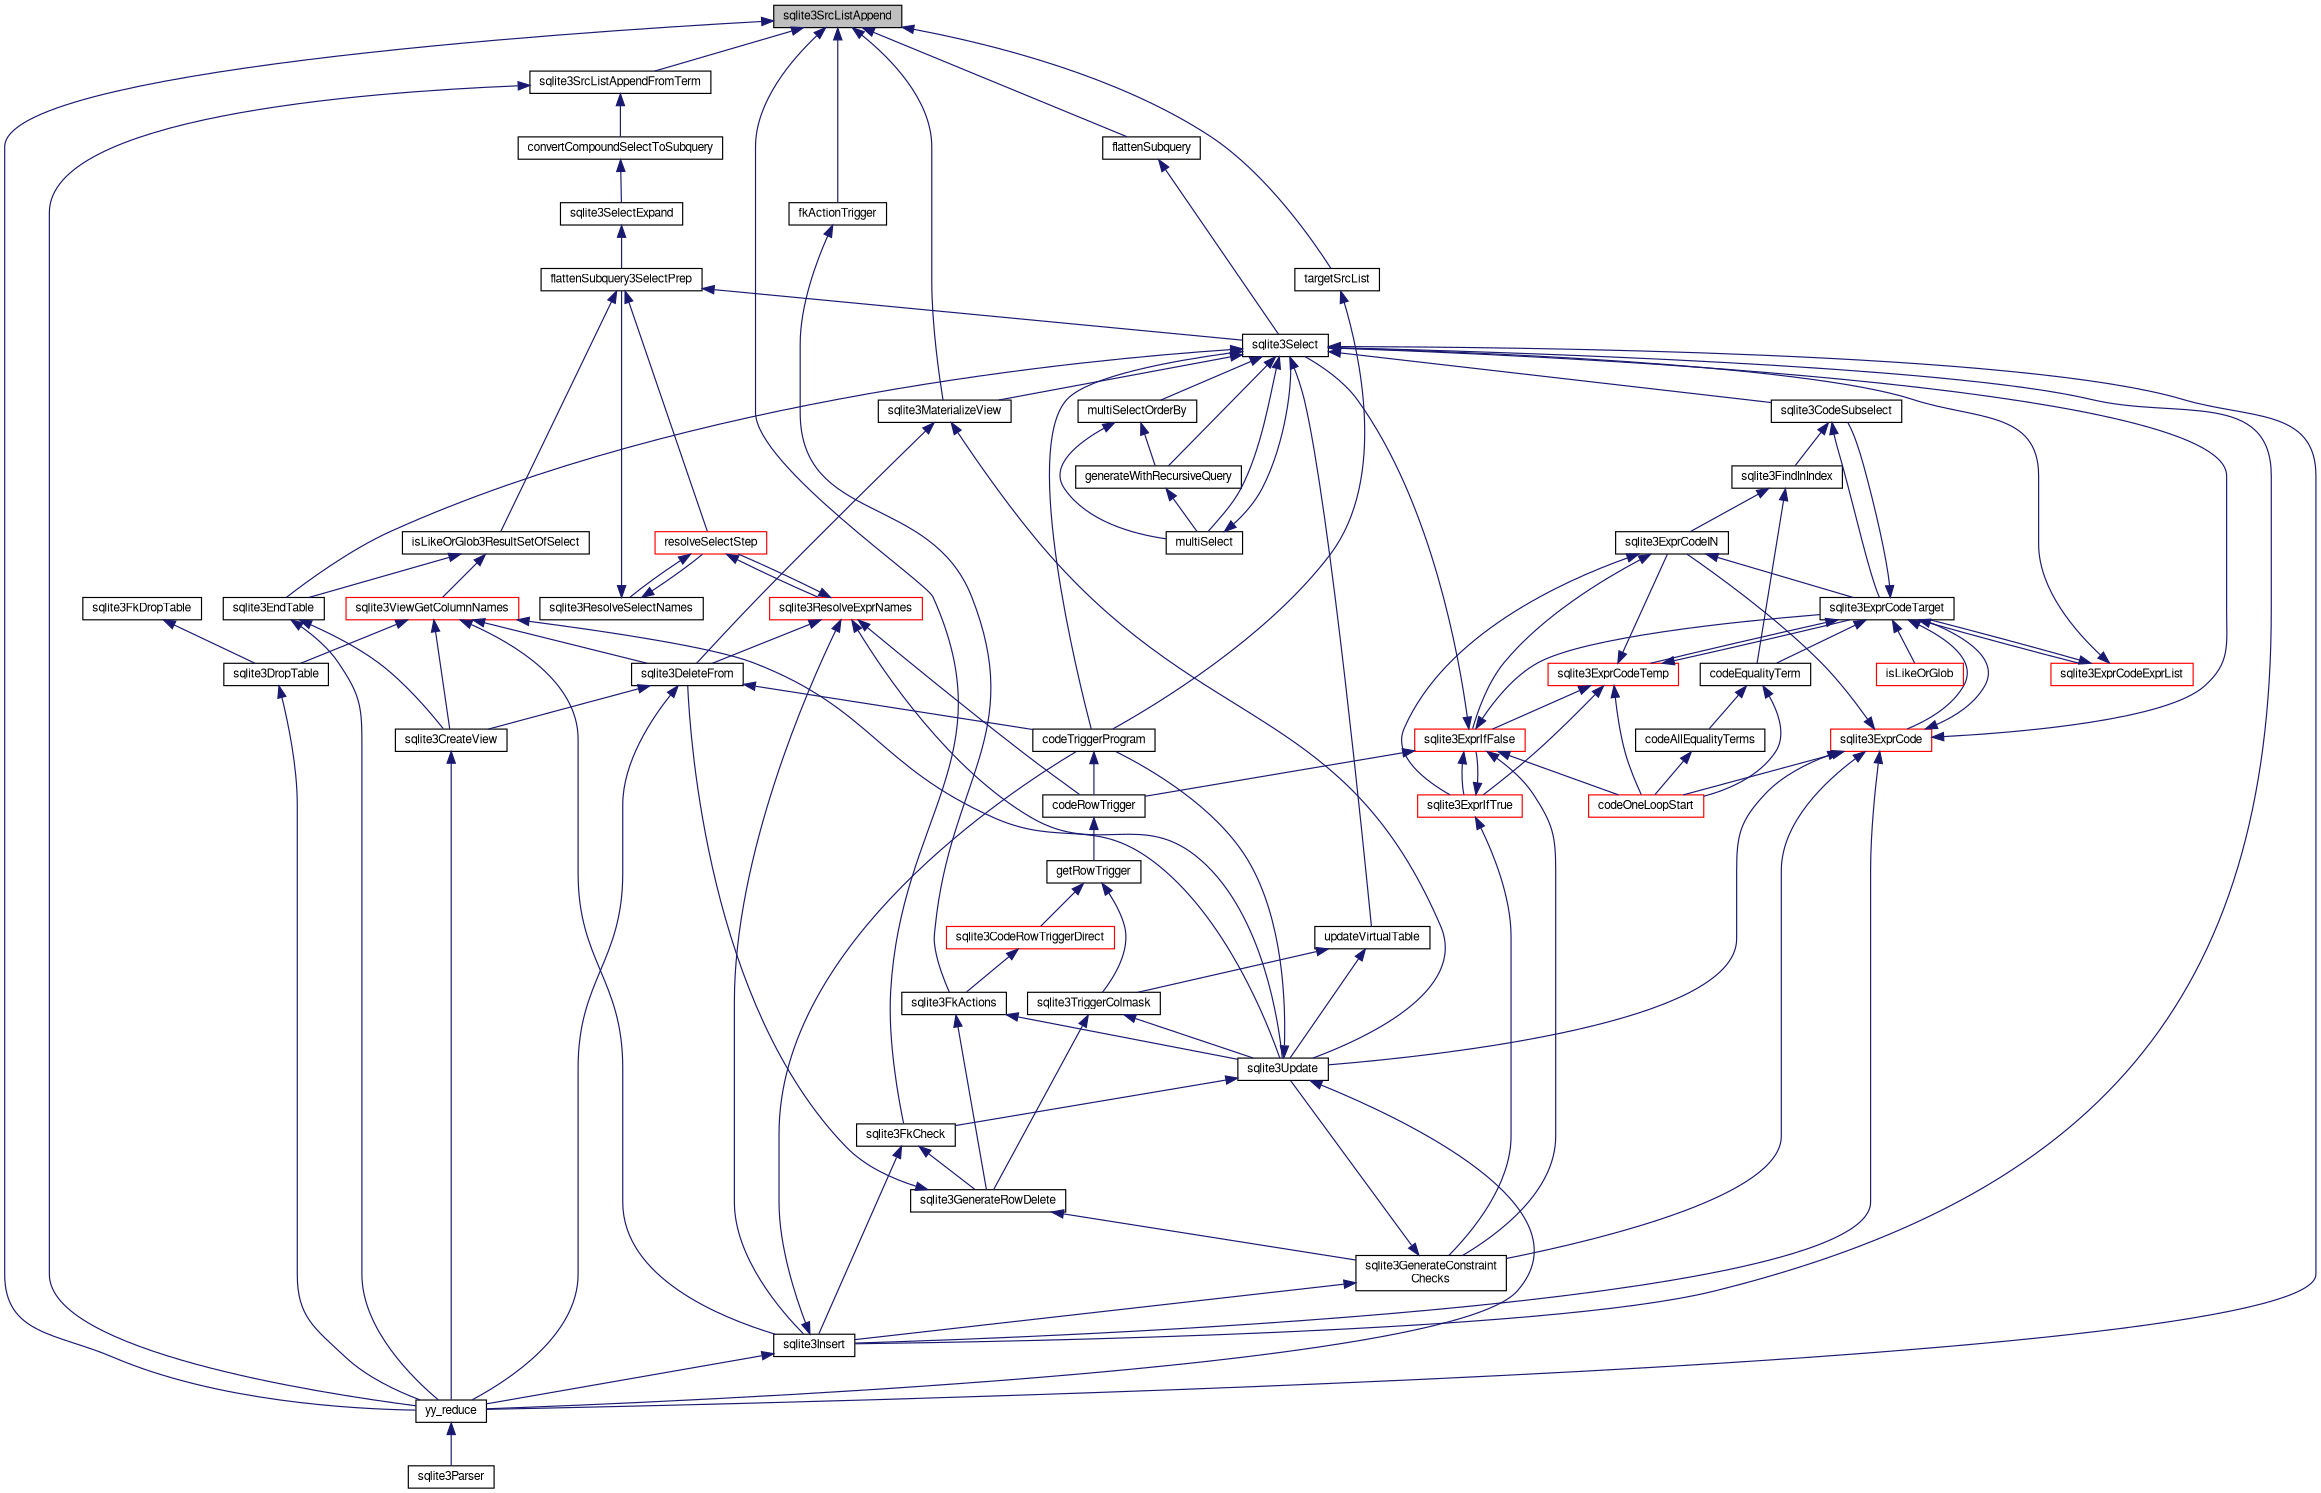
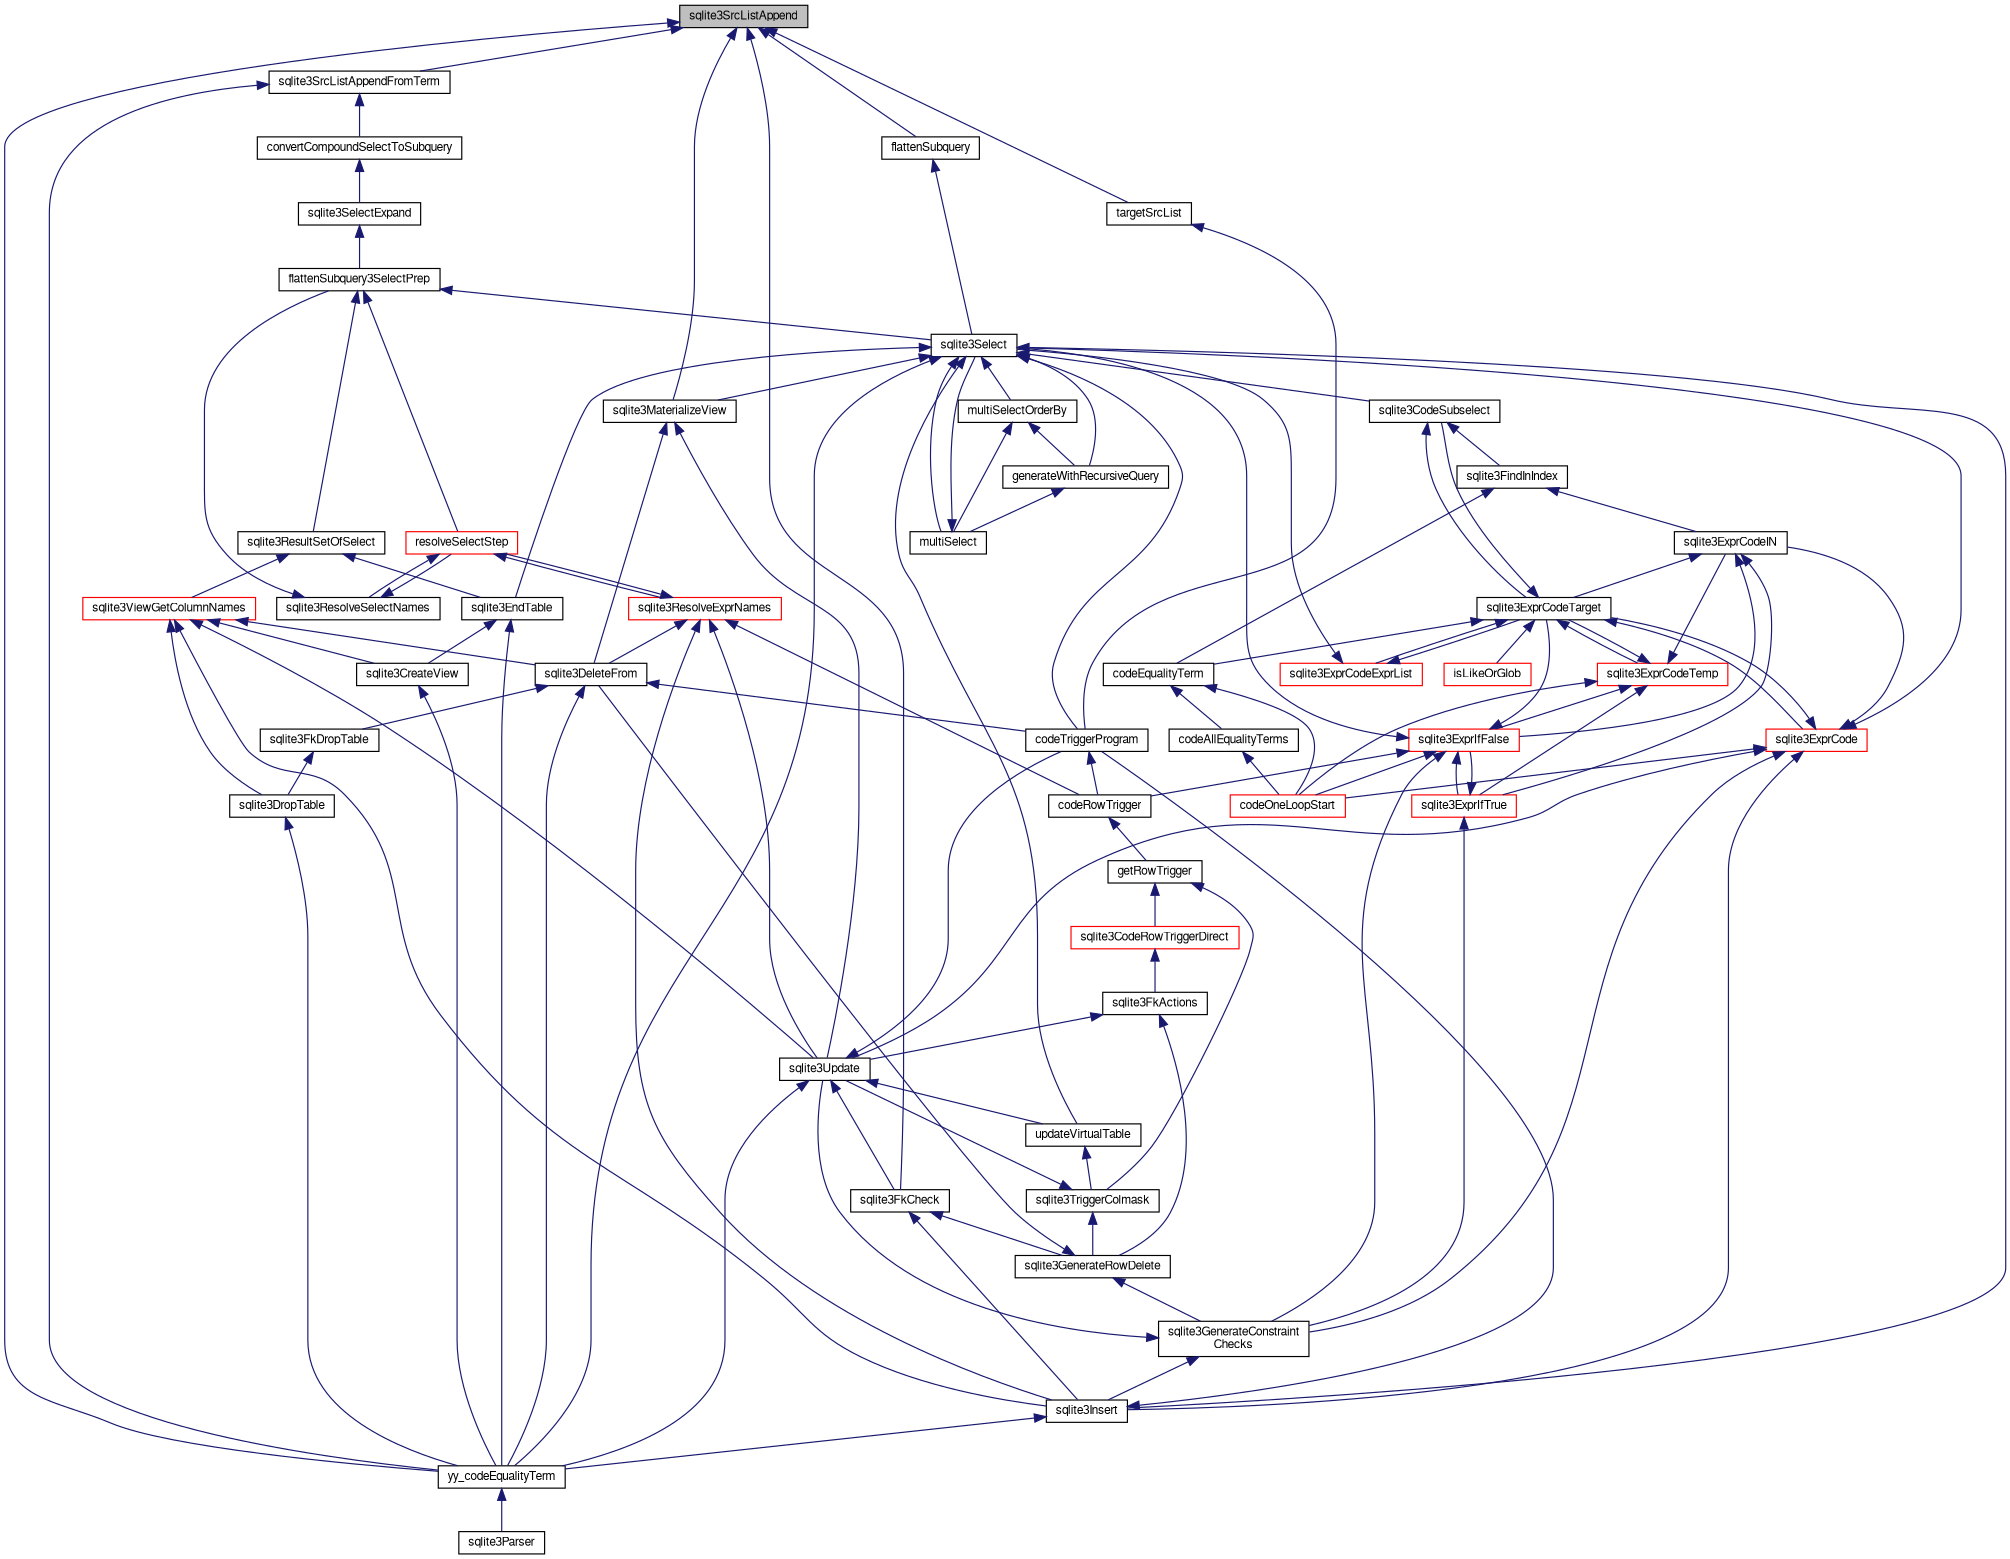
(838, 214) -> none
(496, 543) -> (311, 543)
(563, 709) -> (449, 709)
(1324, 1008) -> (960, 1104)
(451, 1411) -> (502, 1477)
